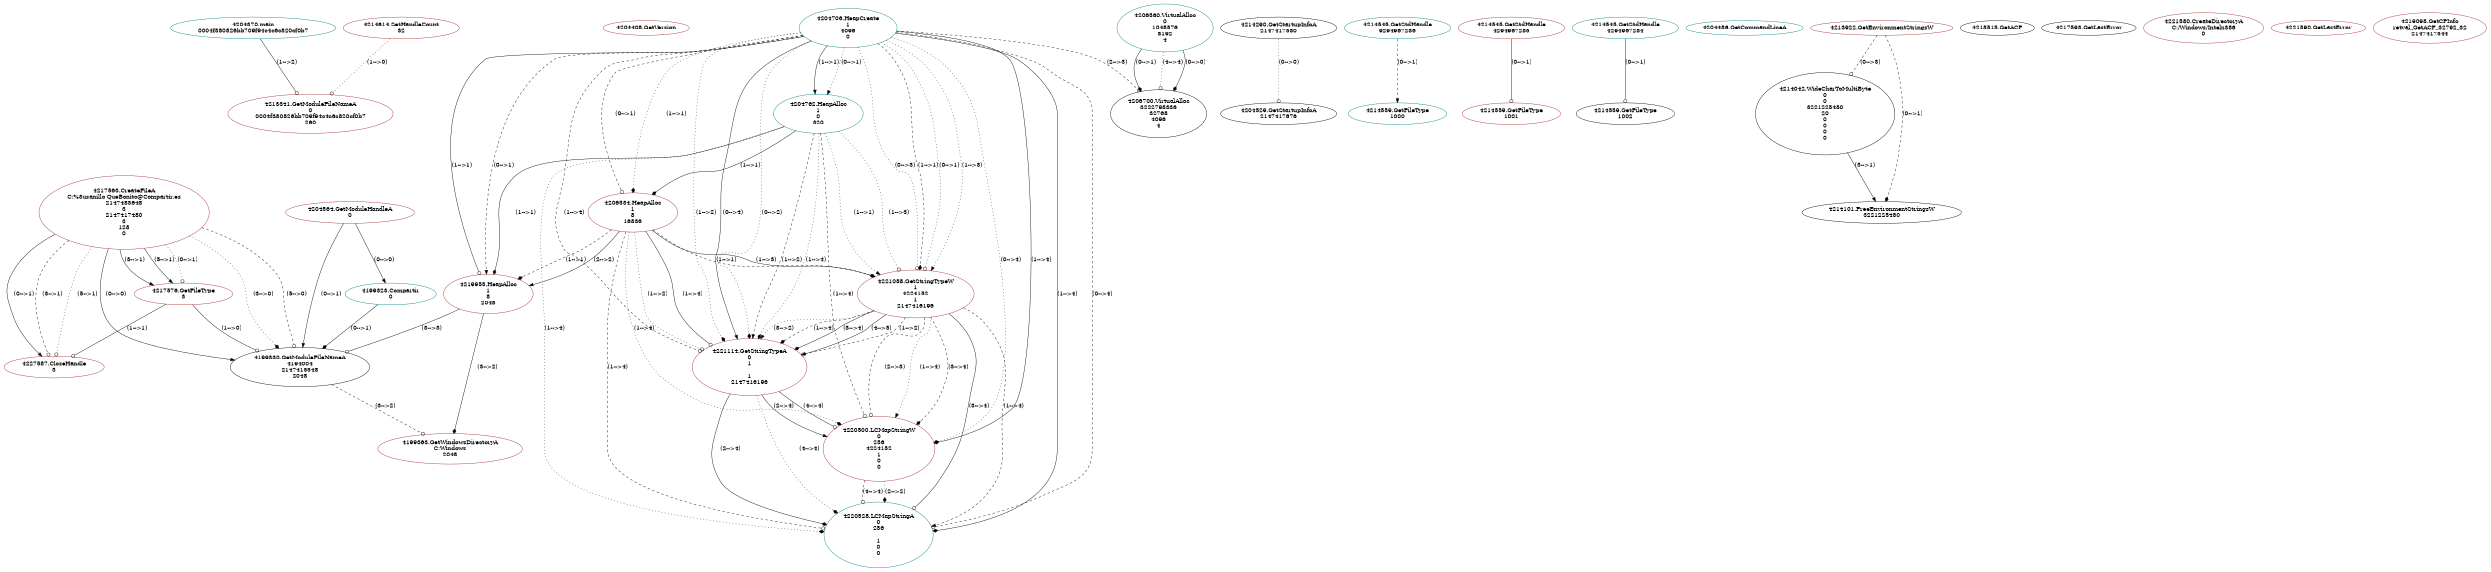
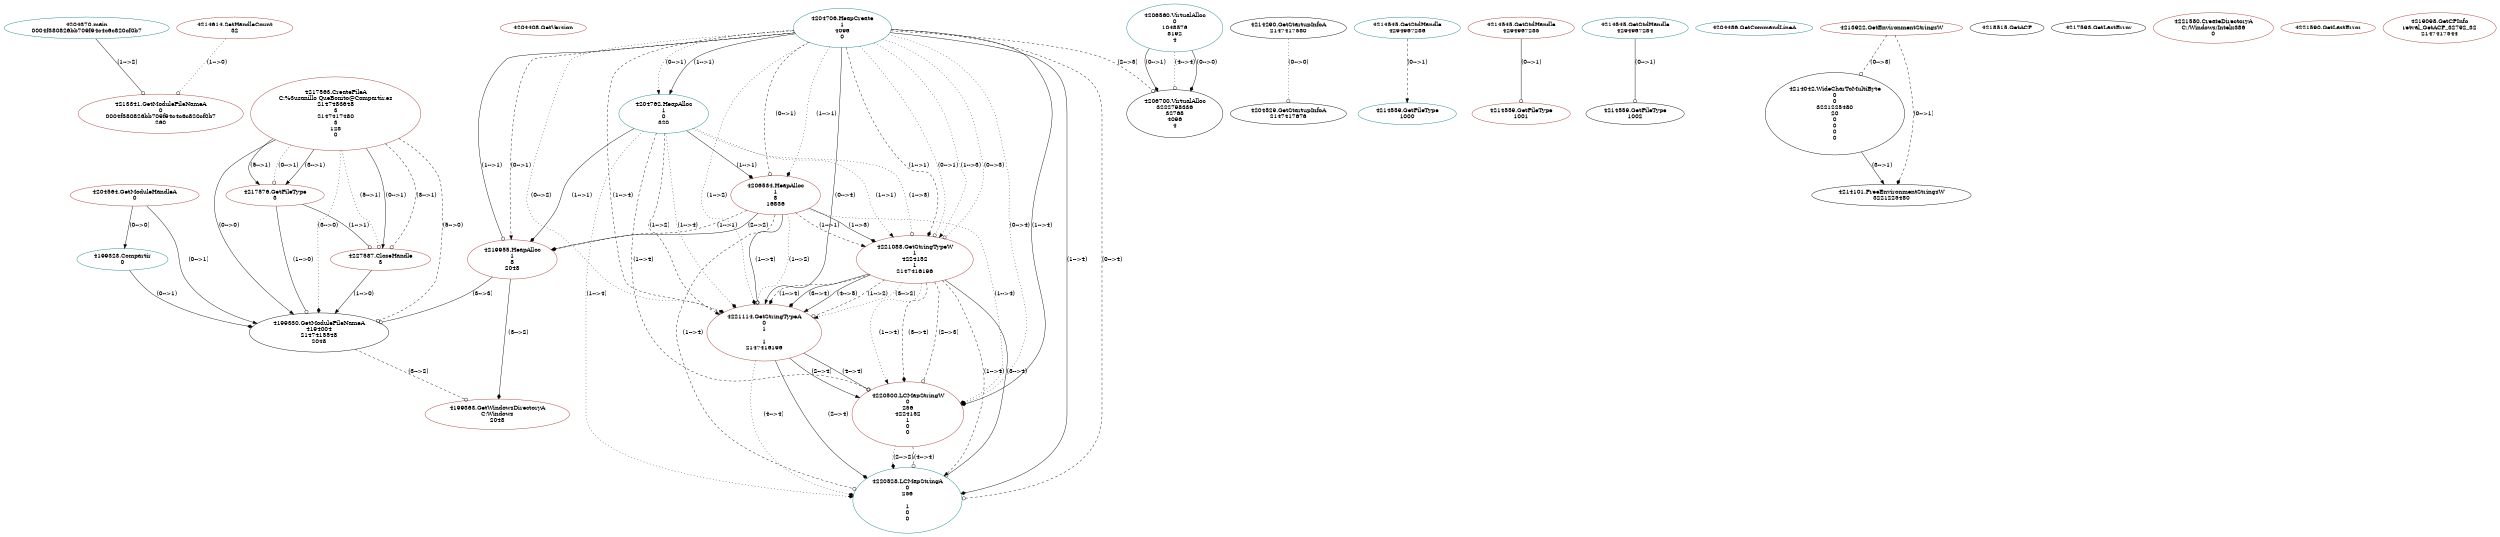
(1397, 28) -> (1407, 28)
none -> (355, 290)
